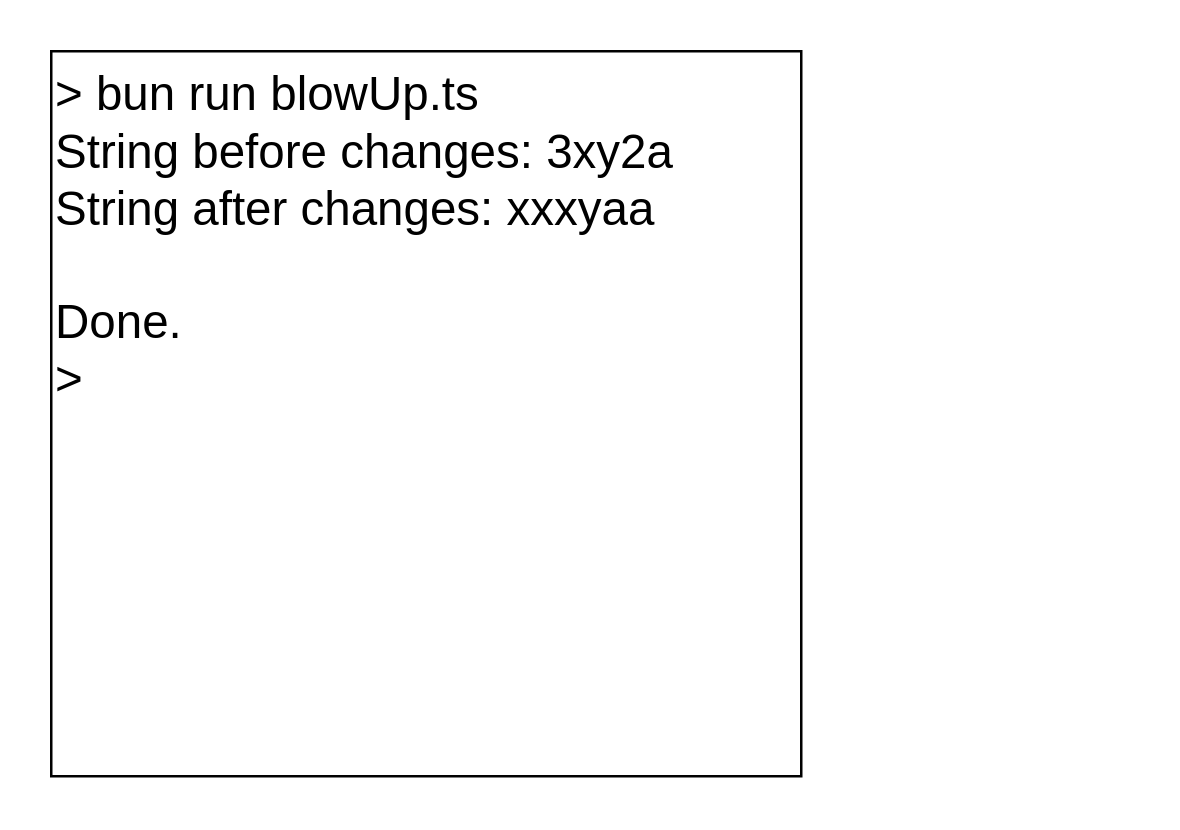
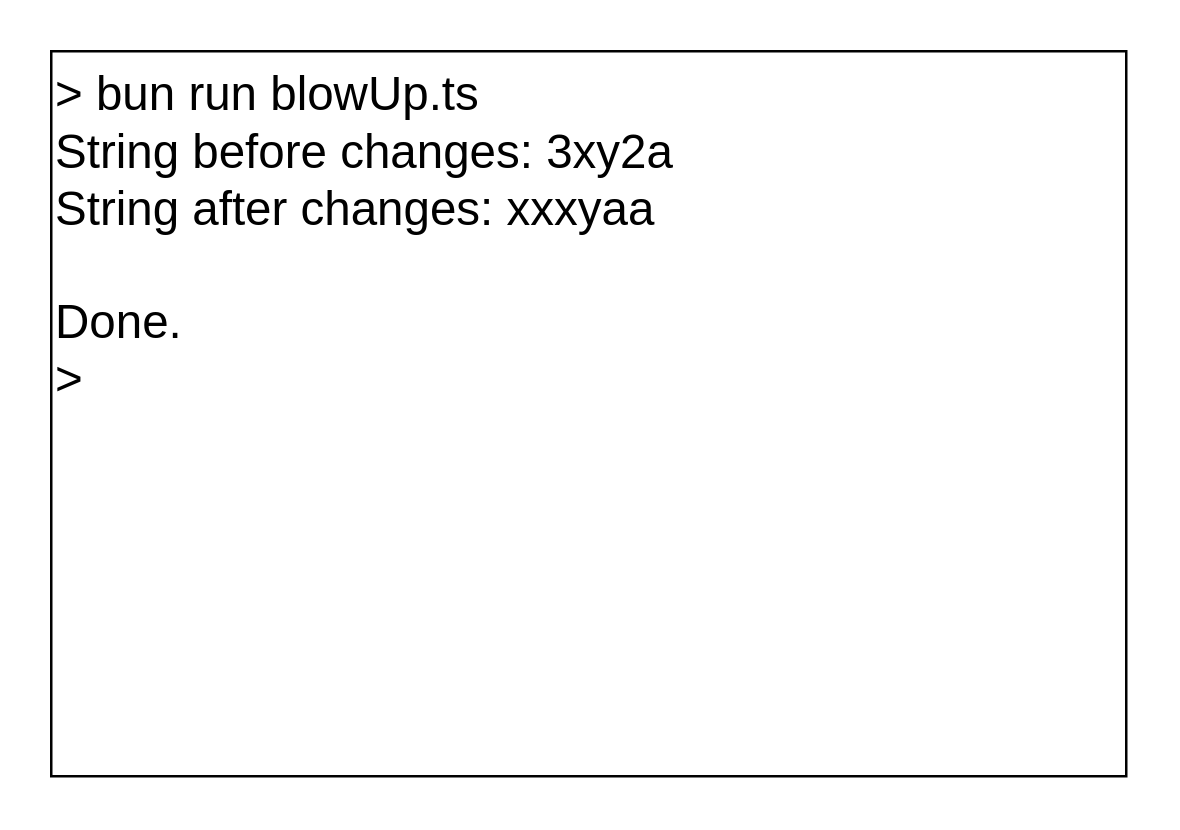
(426, 414) -> (589, 414)
